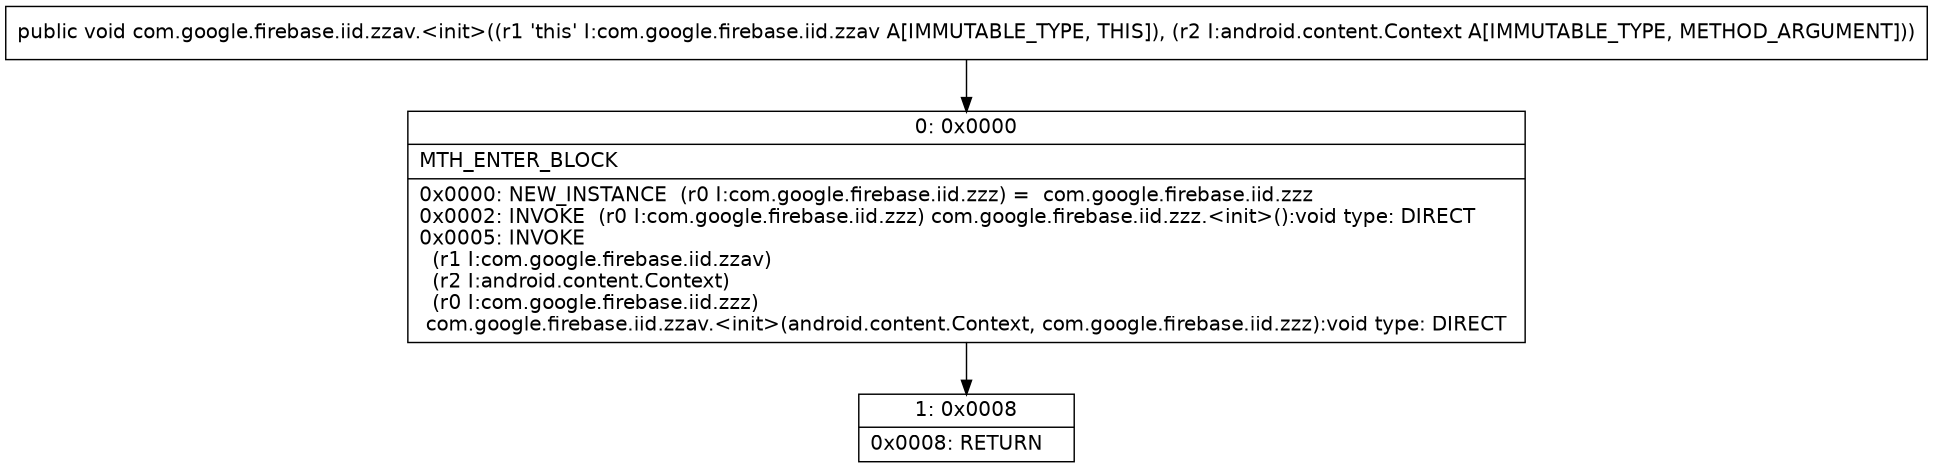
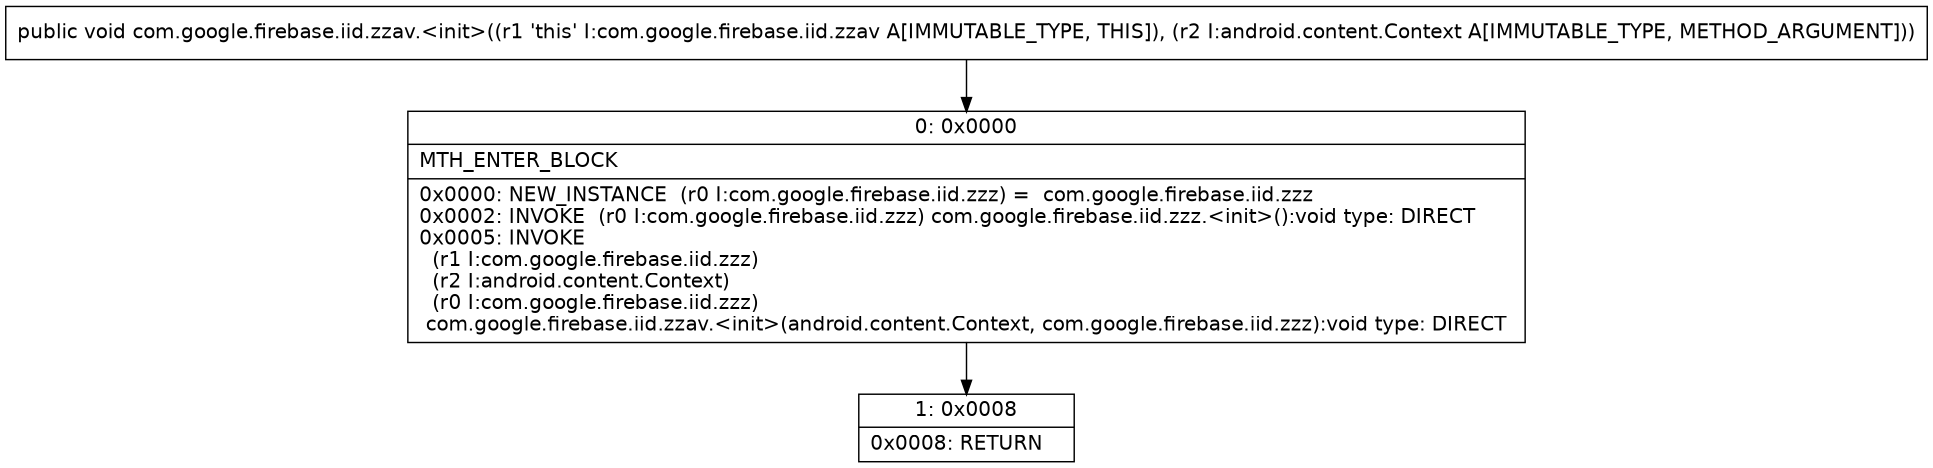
(596, 260) -> (590, 260)
